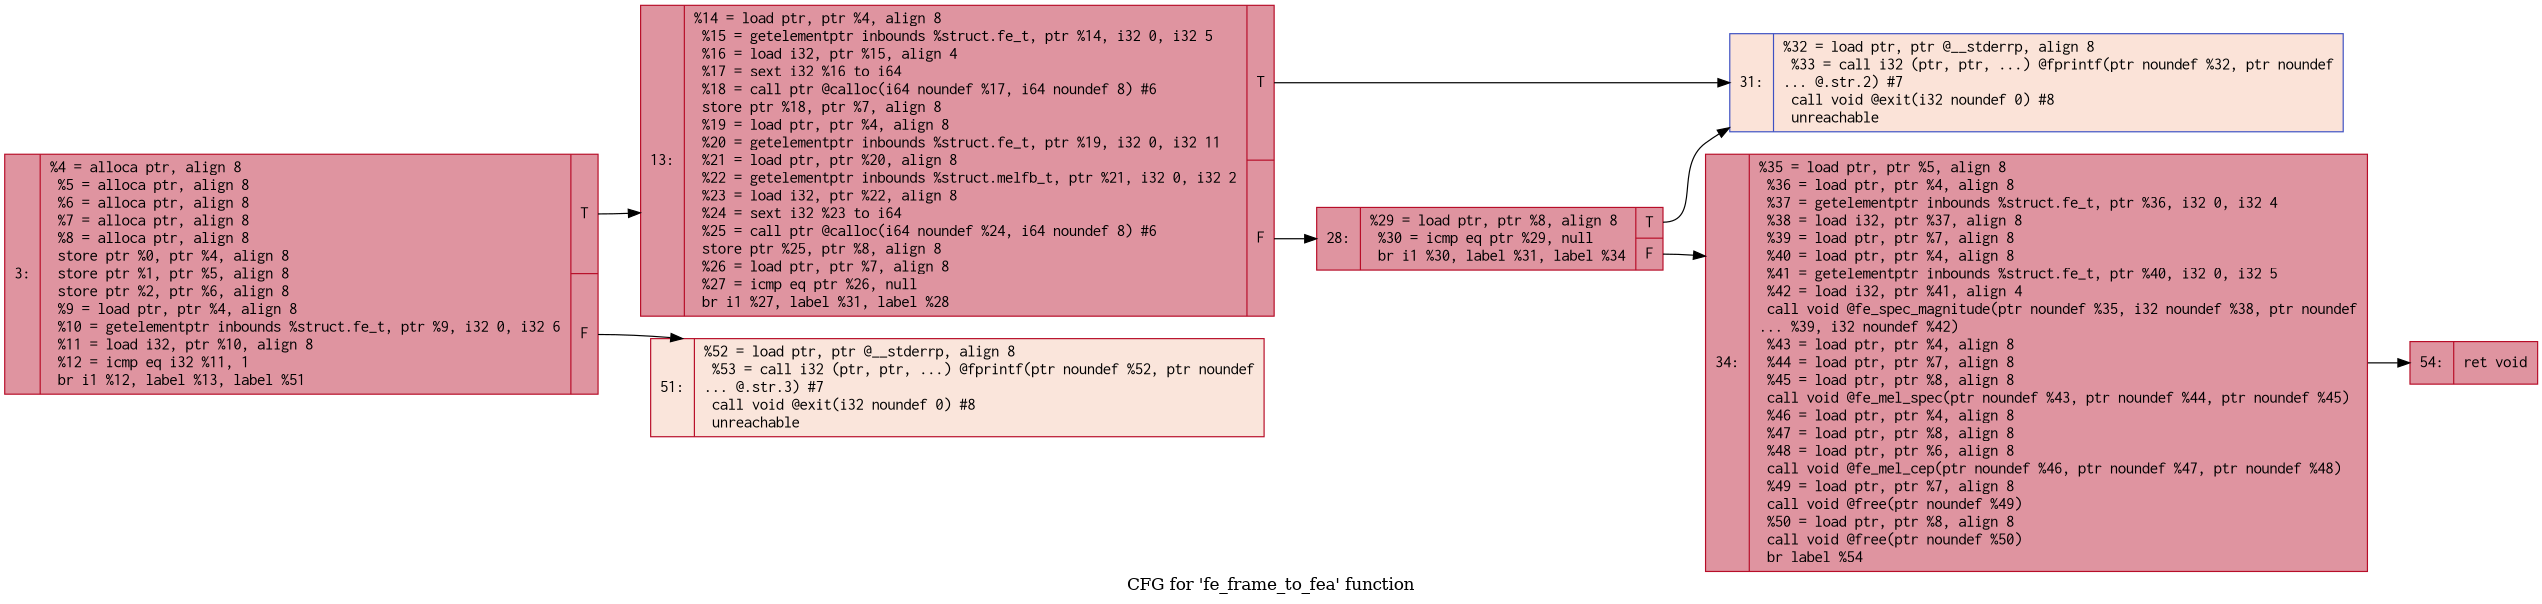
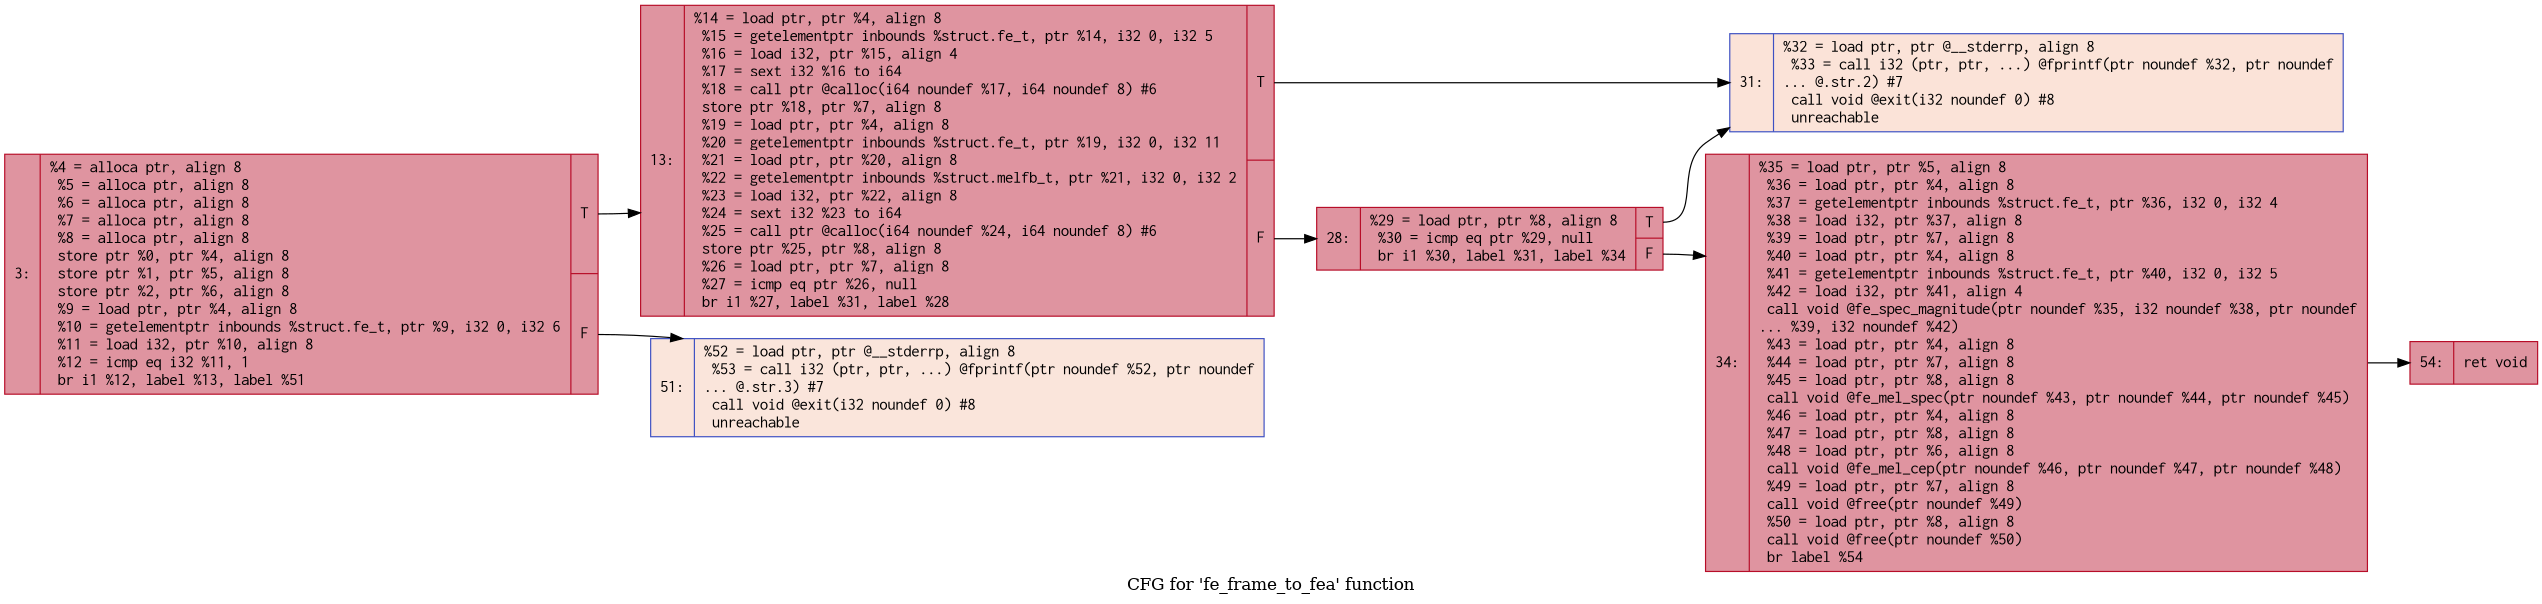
(957, 388) -> (957, 388)
